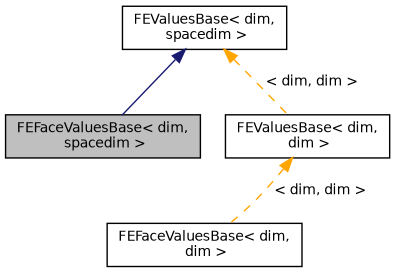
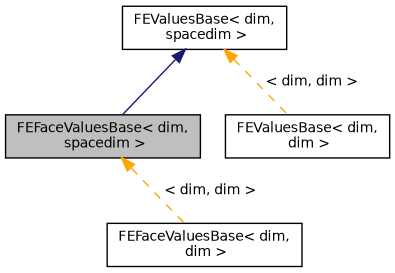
(258, 198) -> (158, 196)
